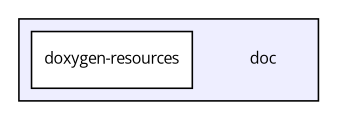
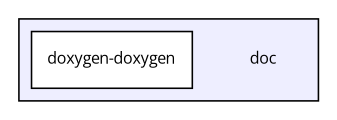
(112, 60) -> (112, 60)
